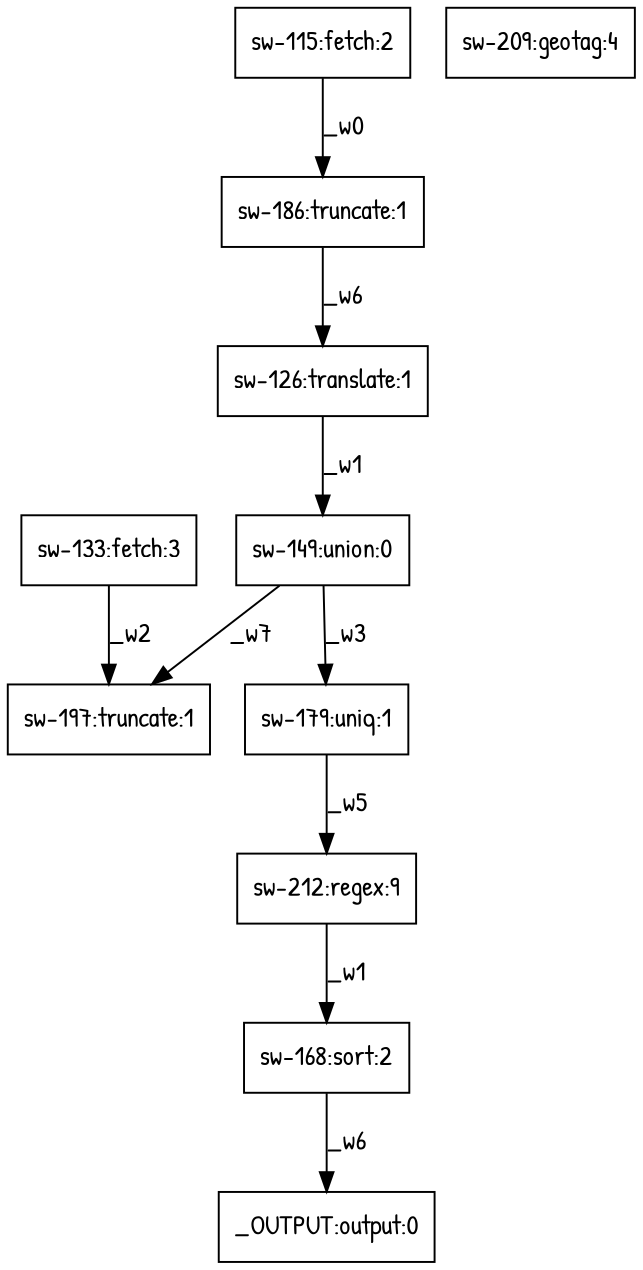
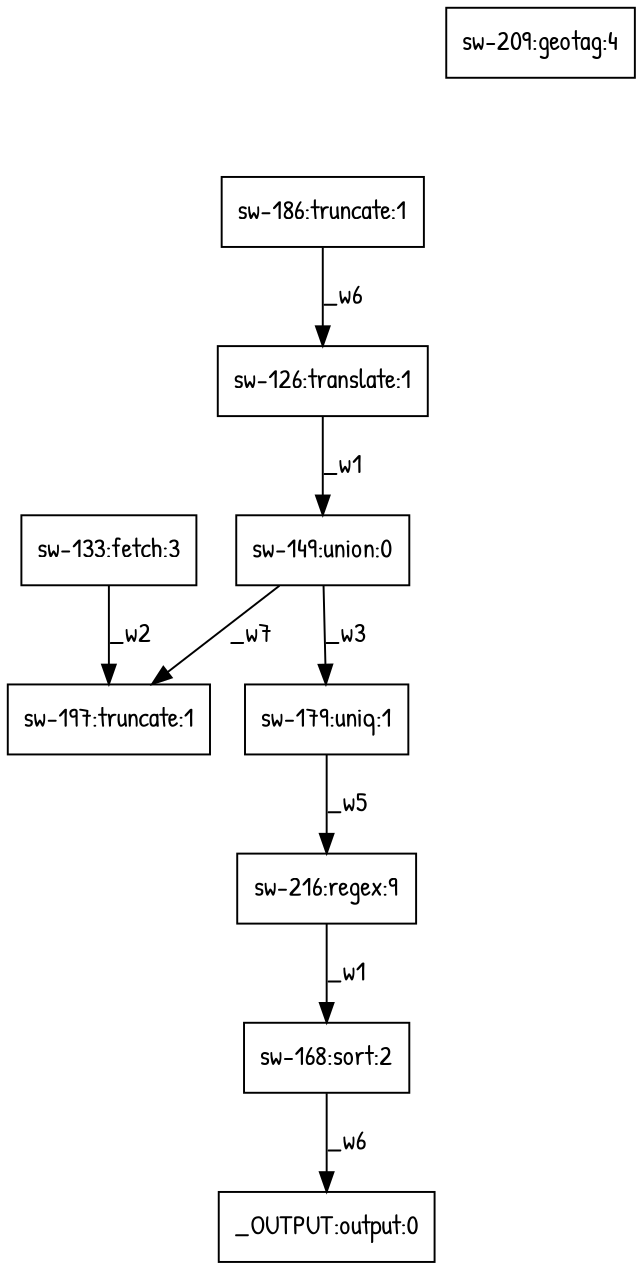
(323, 43) -> none
(327, 889) -> (327, 889)
